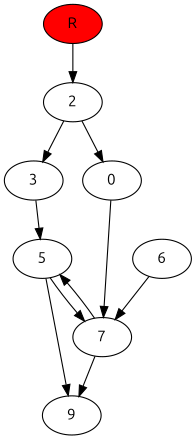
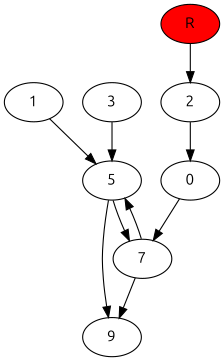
none -> (34, 102)
(56, 137) -> none
(162, 259) -> none
